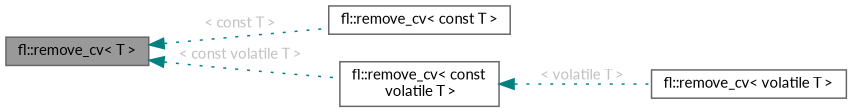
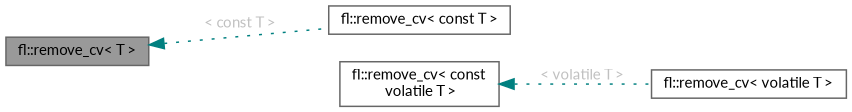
(252, 71) -> none
